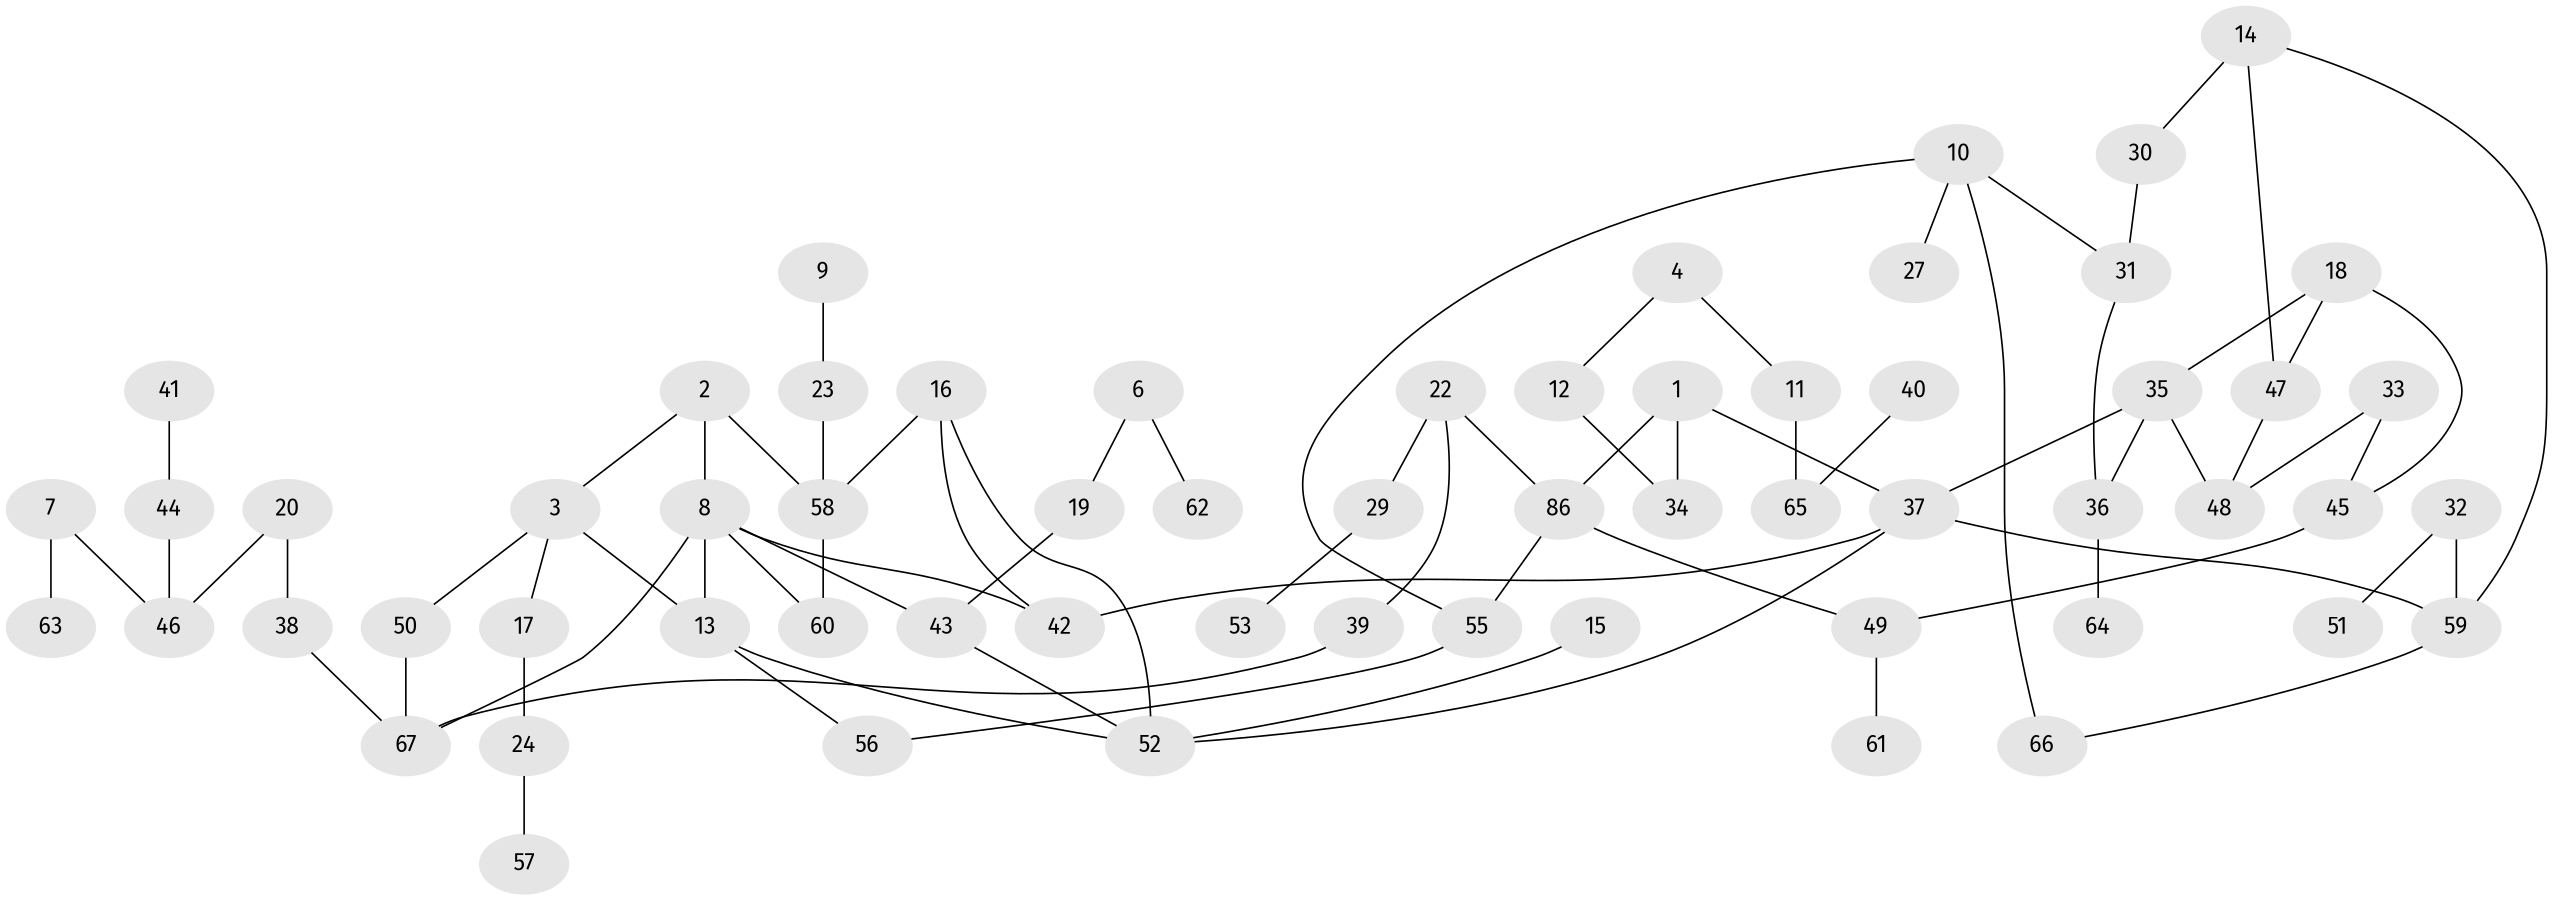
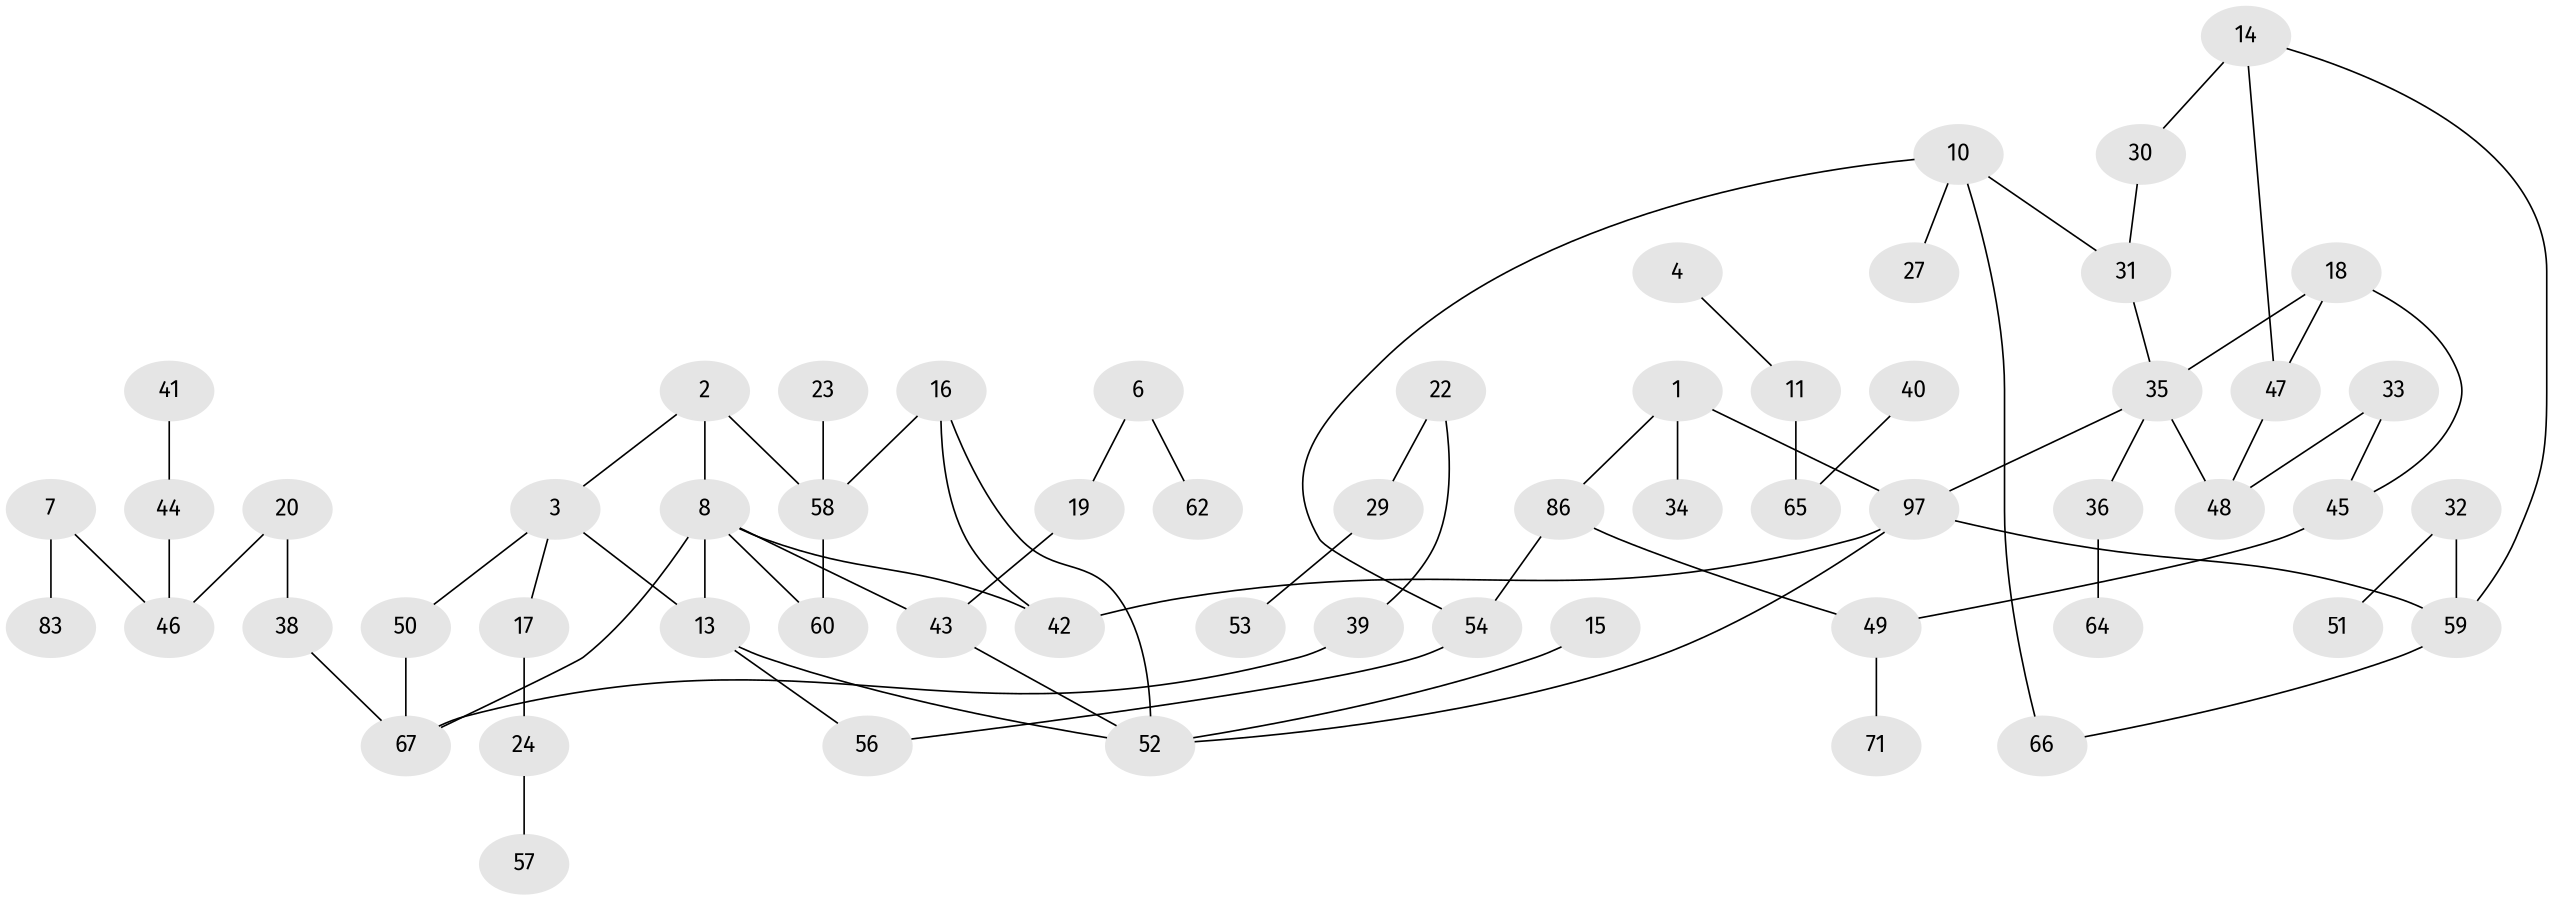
(823, 273) -> none
(2095, 390) -> (2142, 332)
(1559, 391) -> none
(1500, 450) -> none
(1914, 509) -> (1914, 509)
(51, 628) -> (51, 628)
(1477, 628) -> (1477, 628)
(1876, 746) -> (1876, 746)
